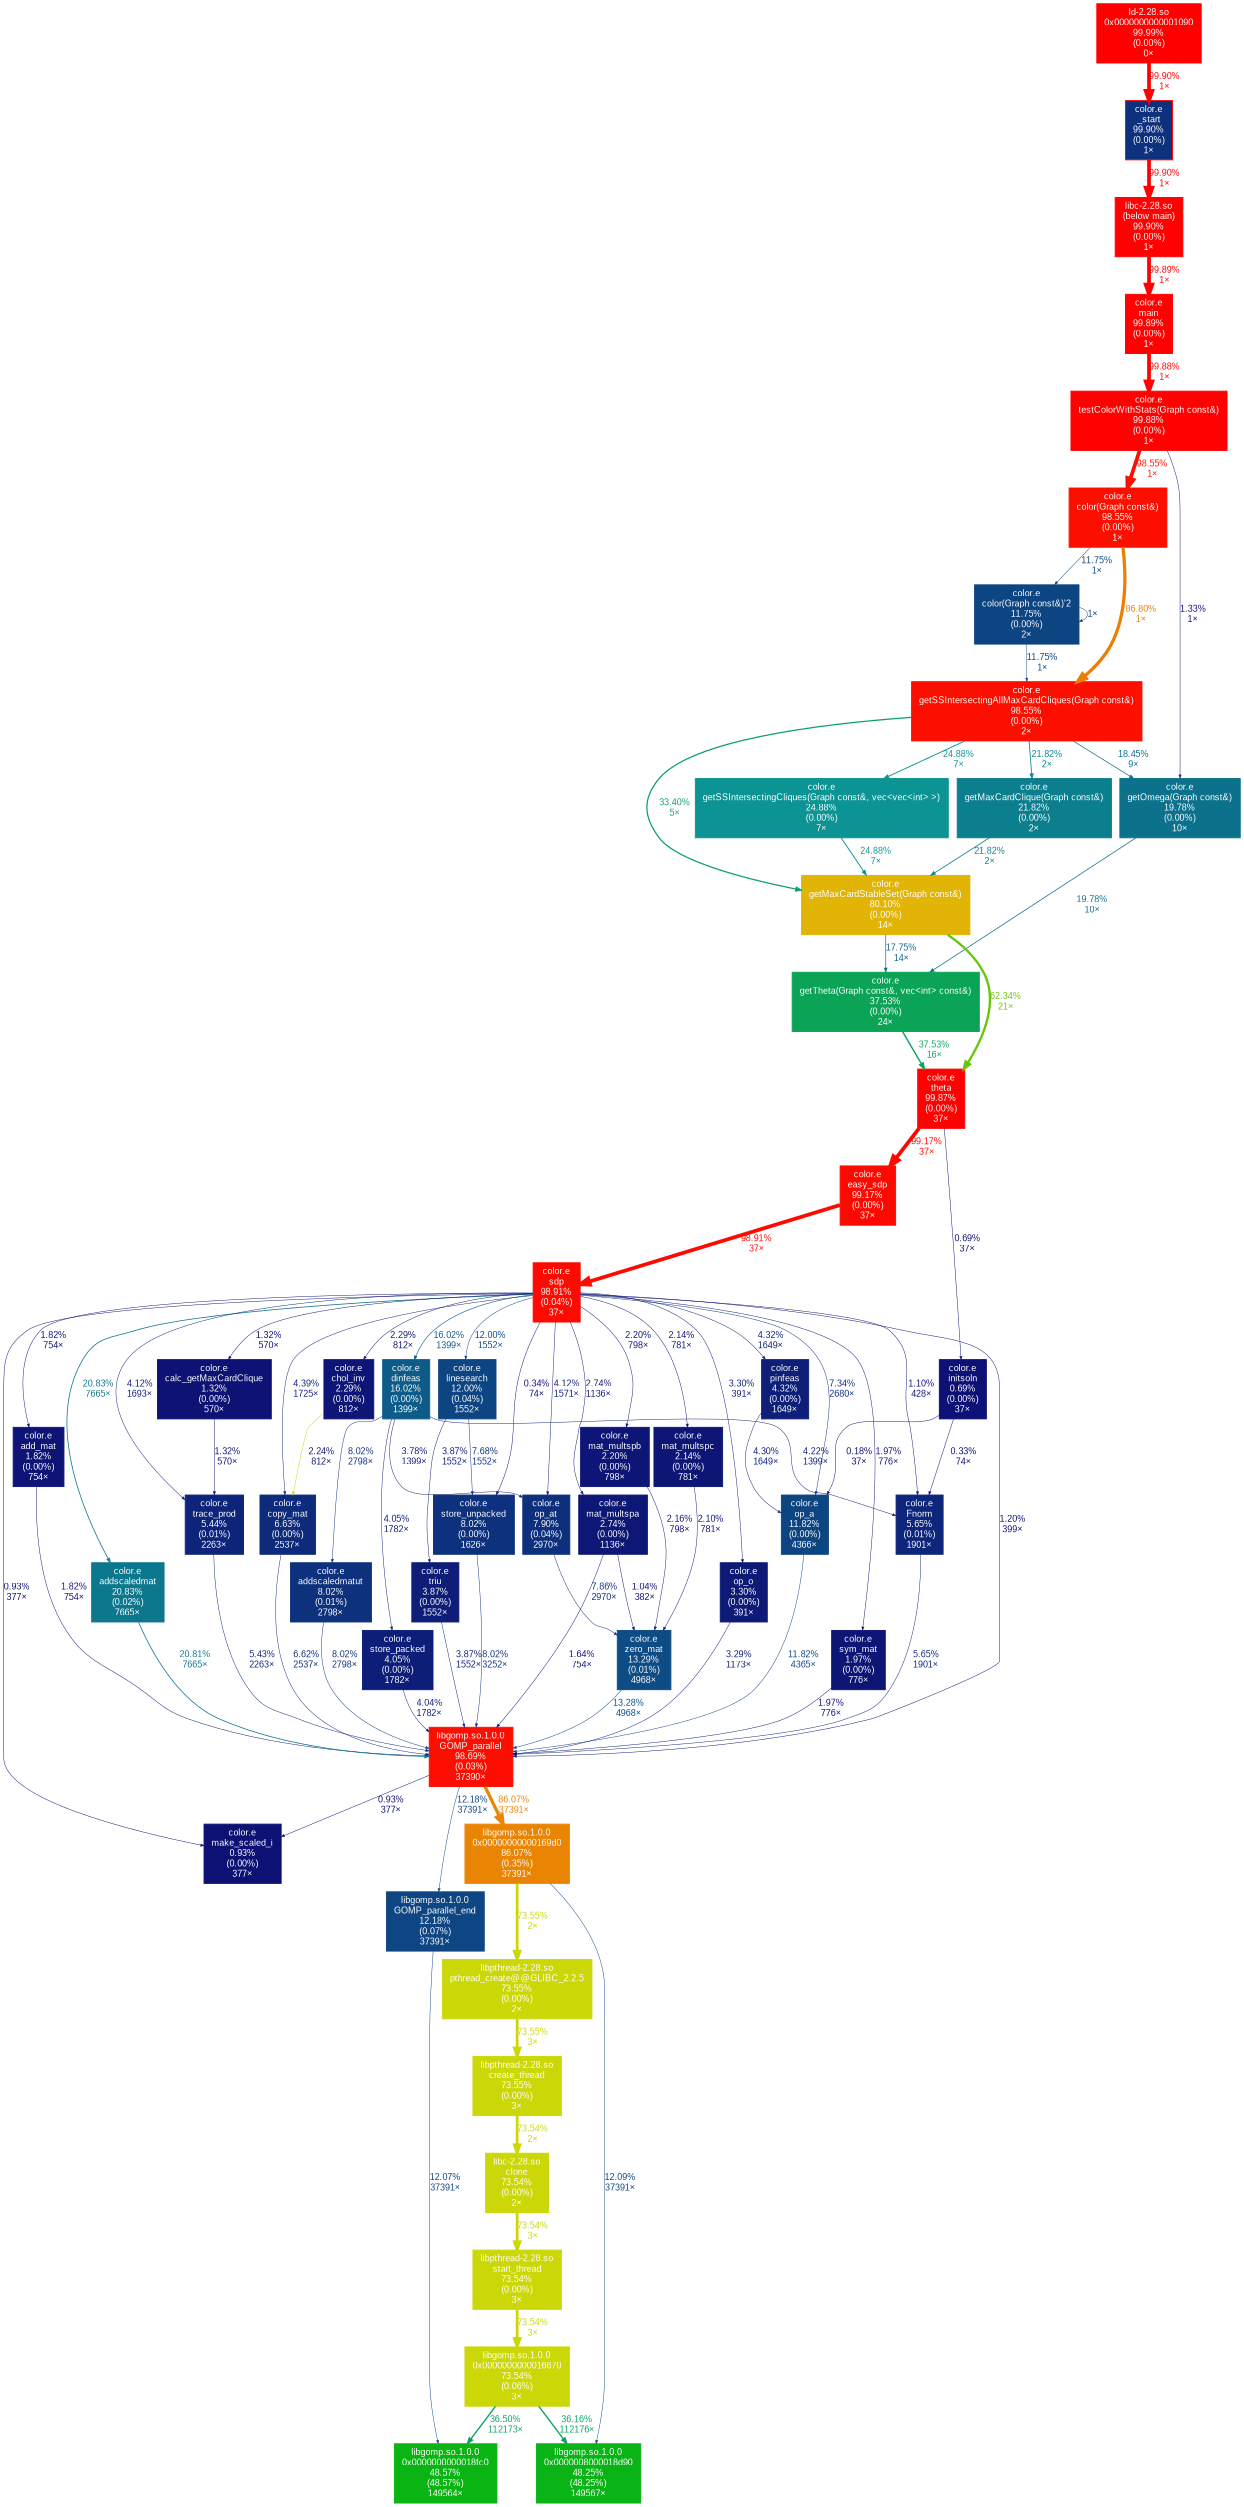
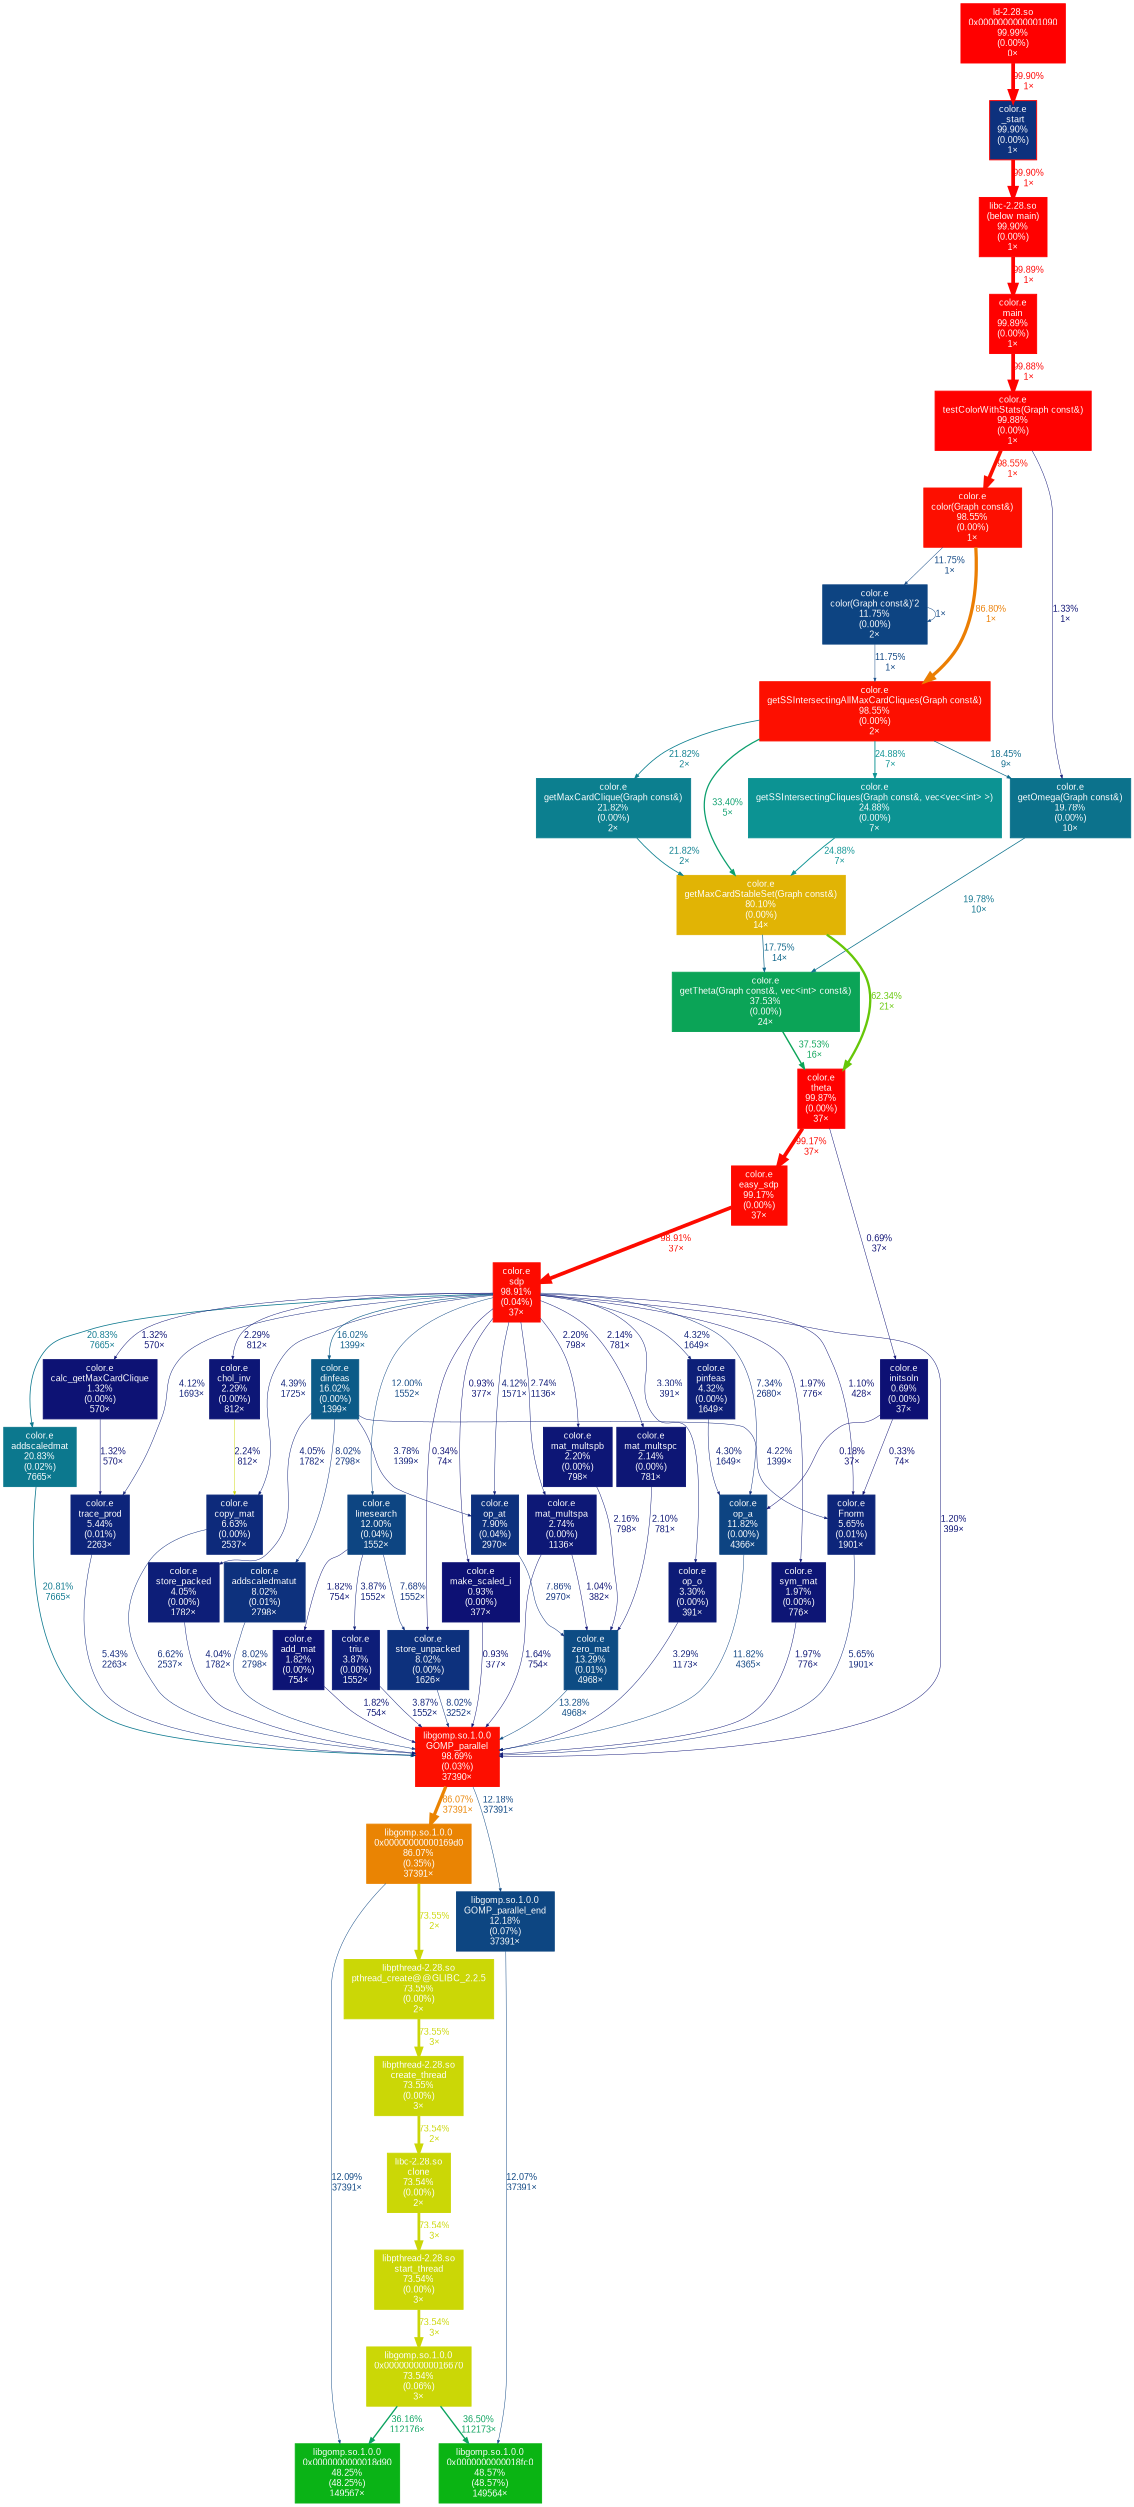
(236, 1300) -> (318, 1582)
(357, 1805) -> (481, 1673)
(589, 2473) -> (347, 2473)
